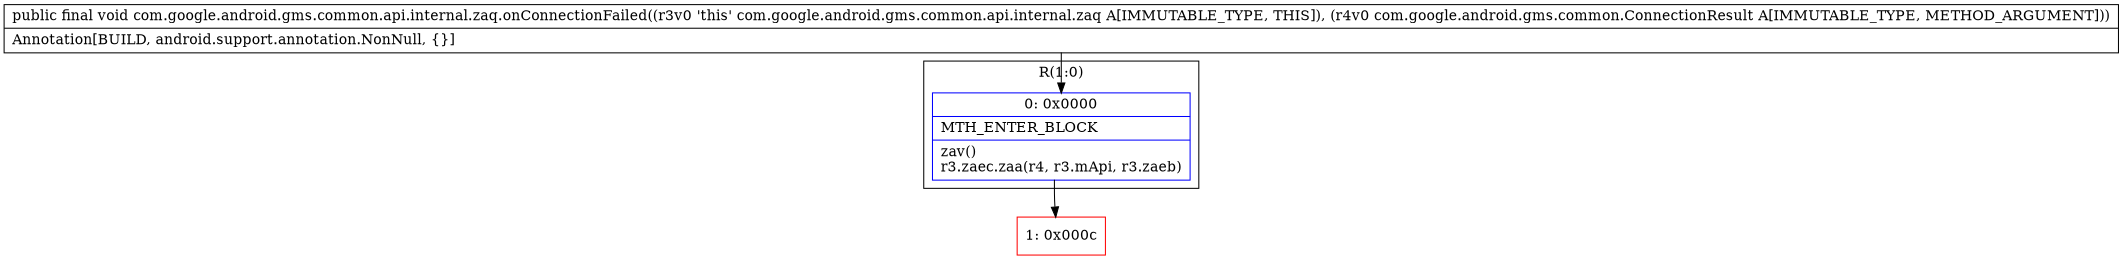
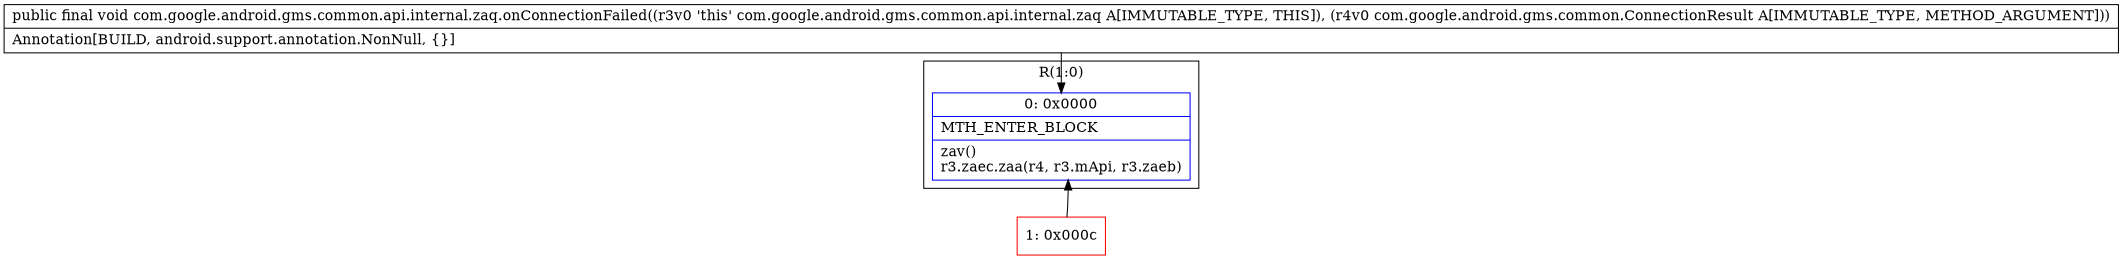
(1054, 195) -> (1068, 204)
